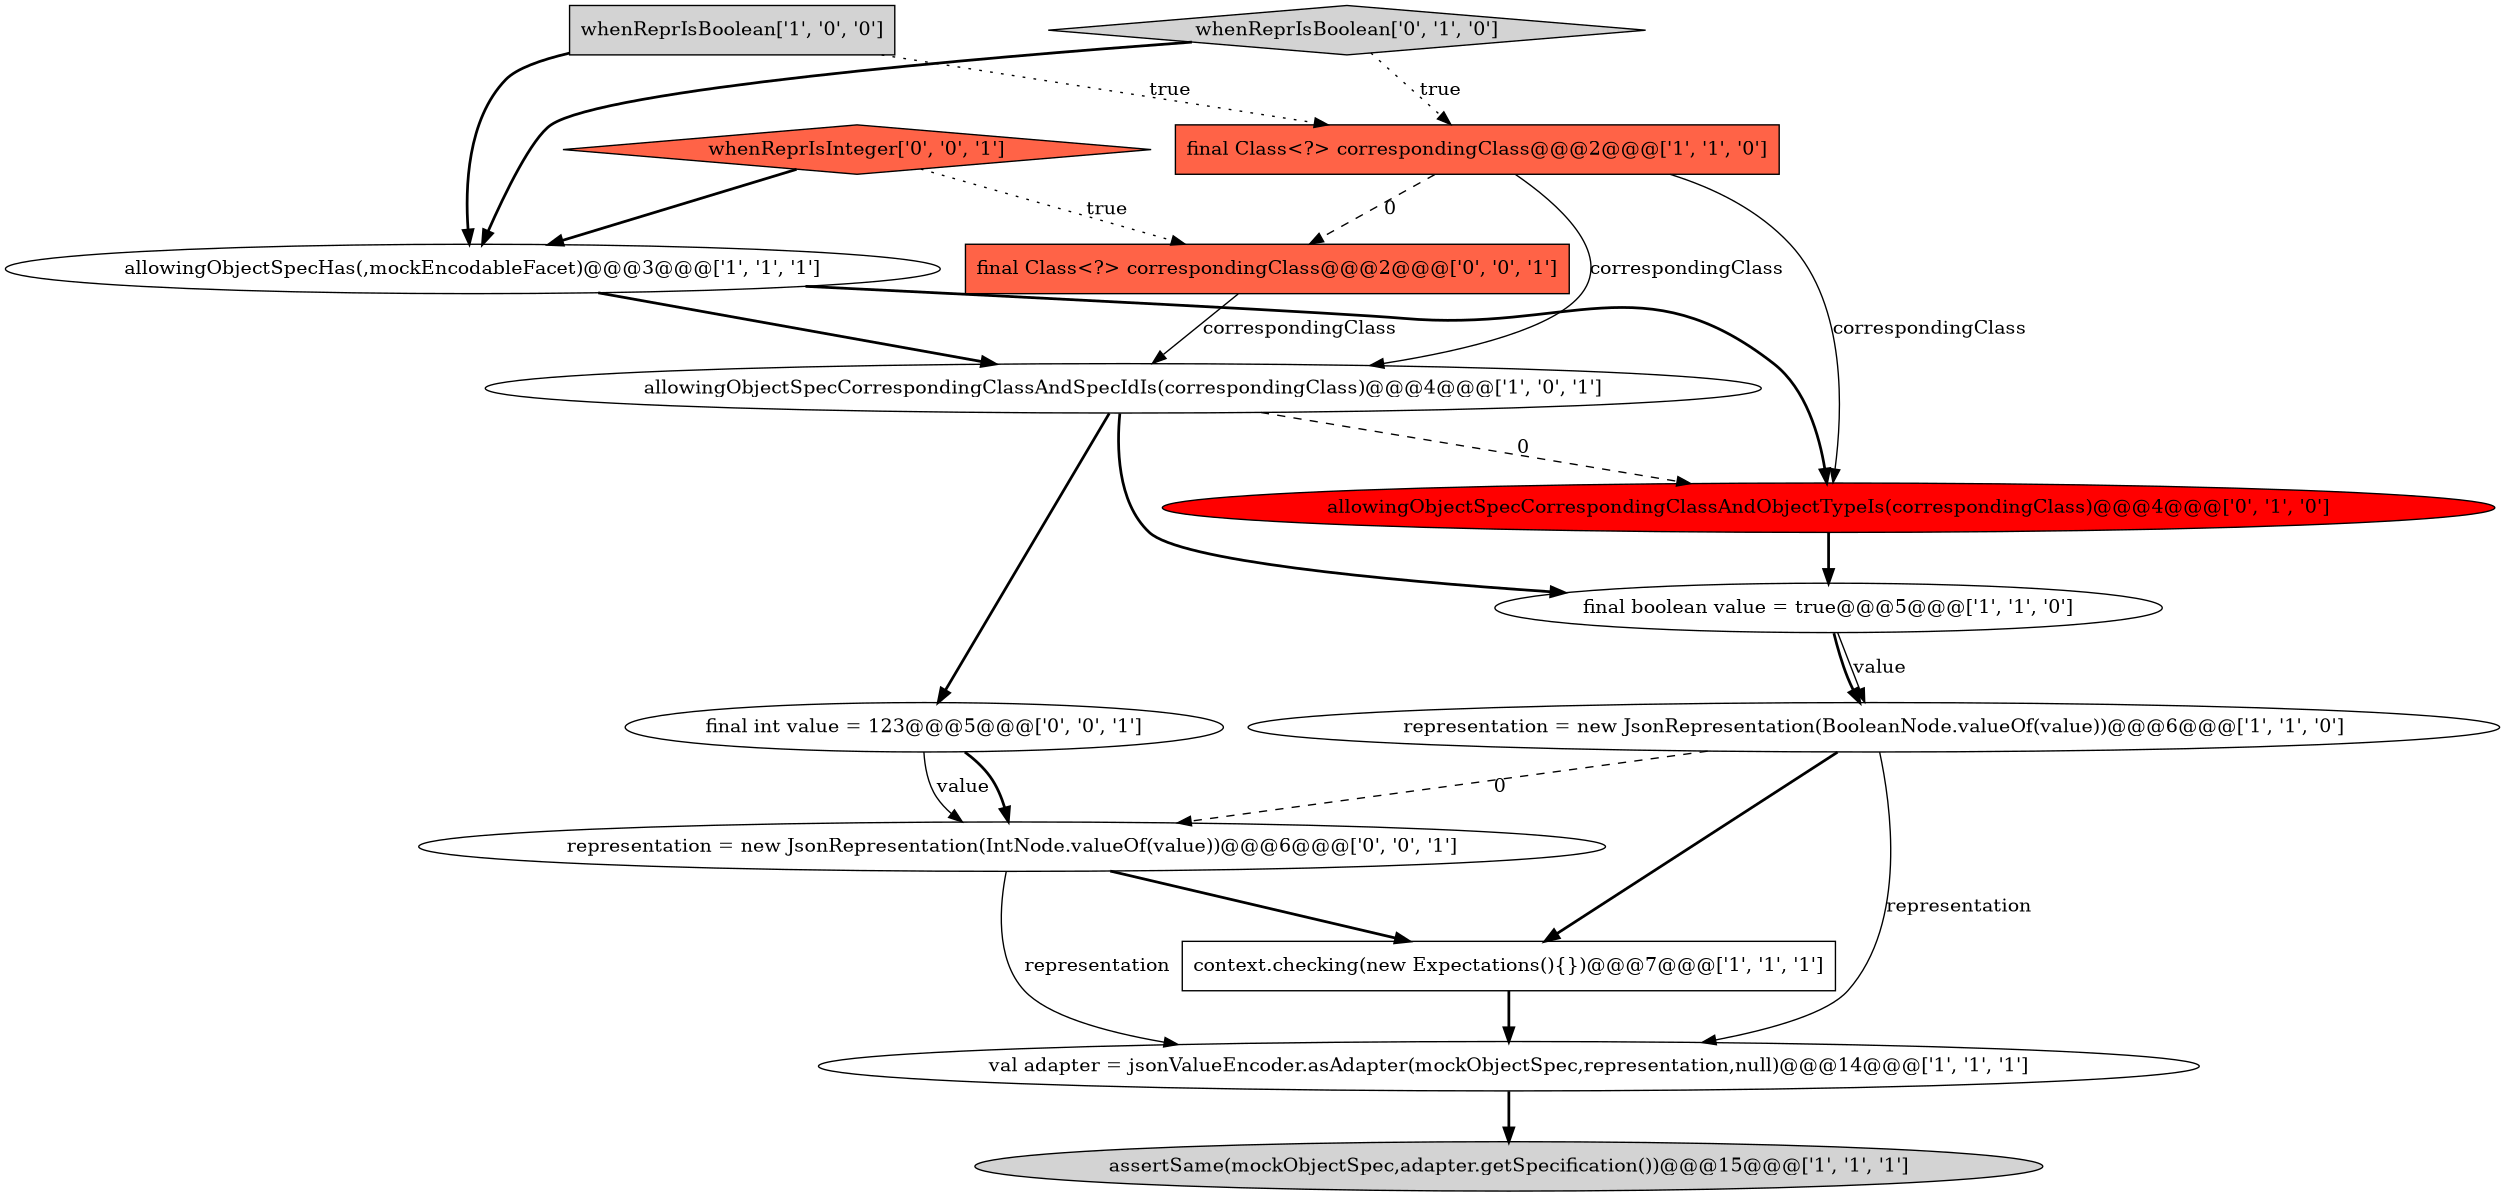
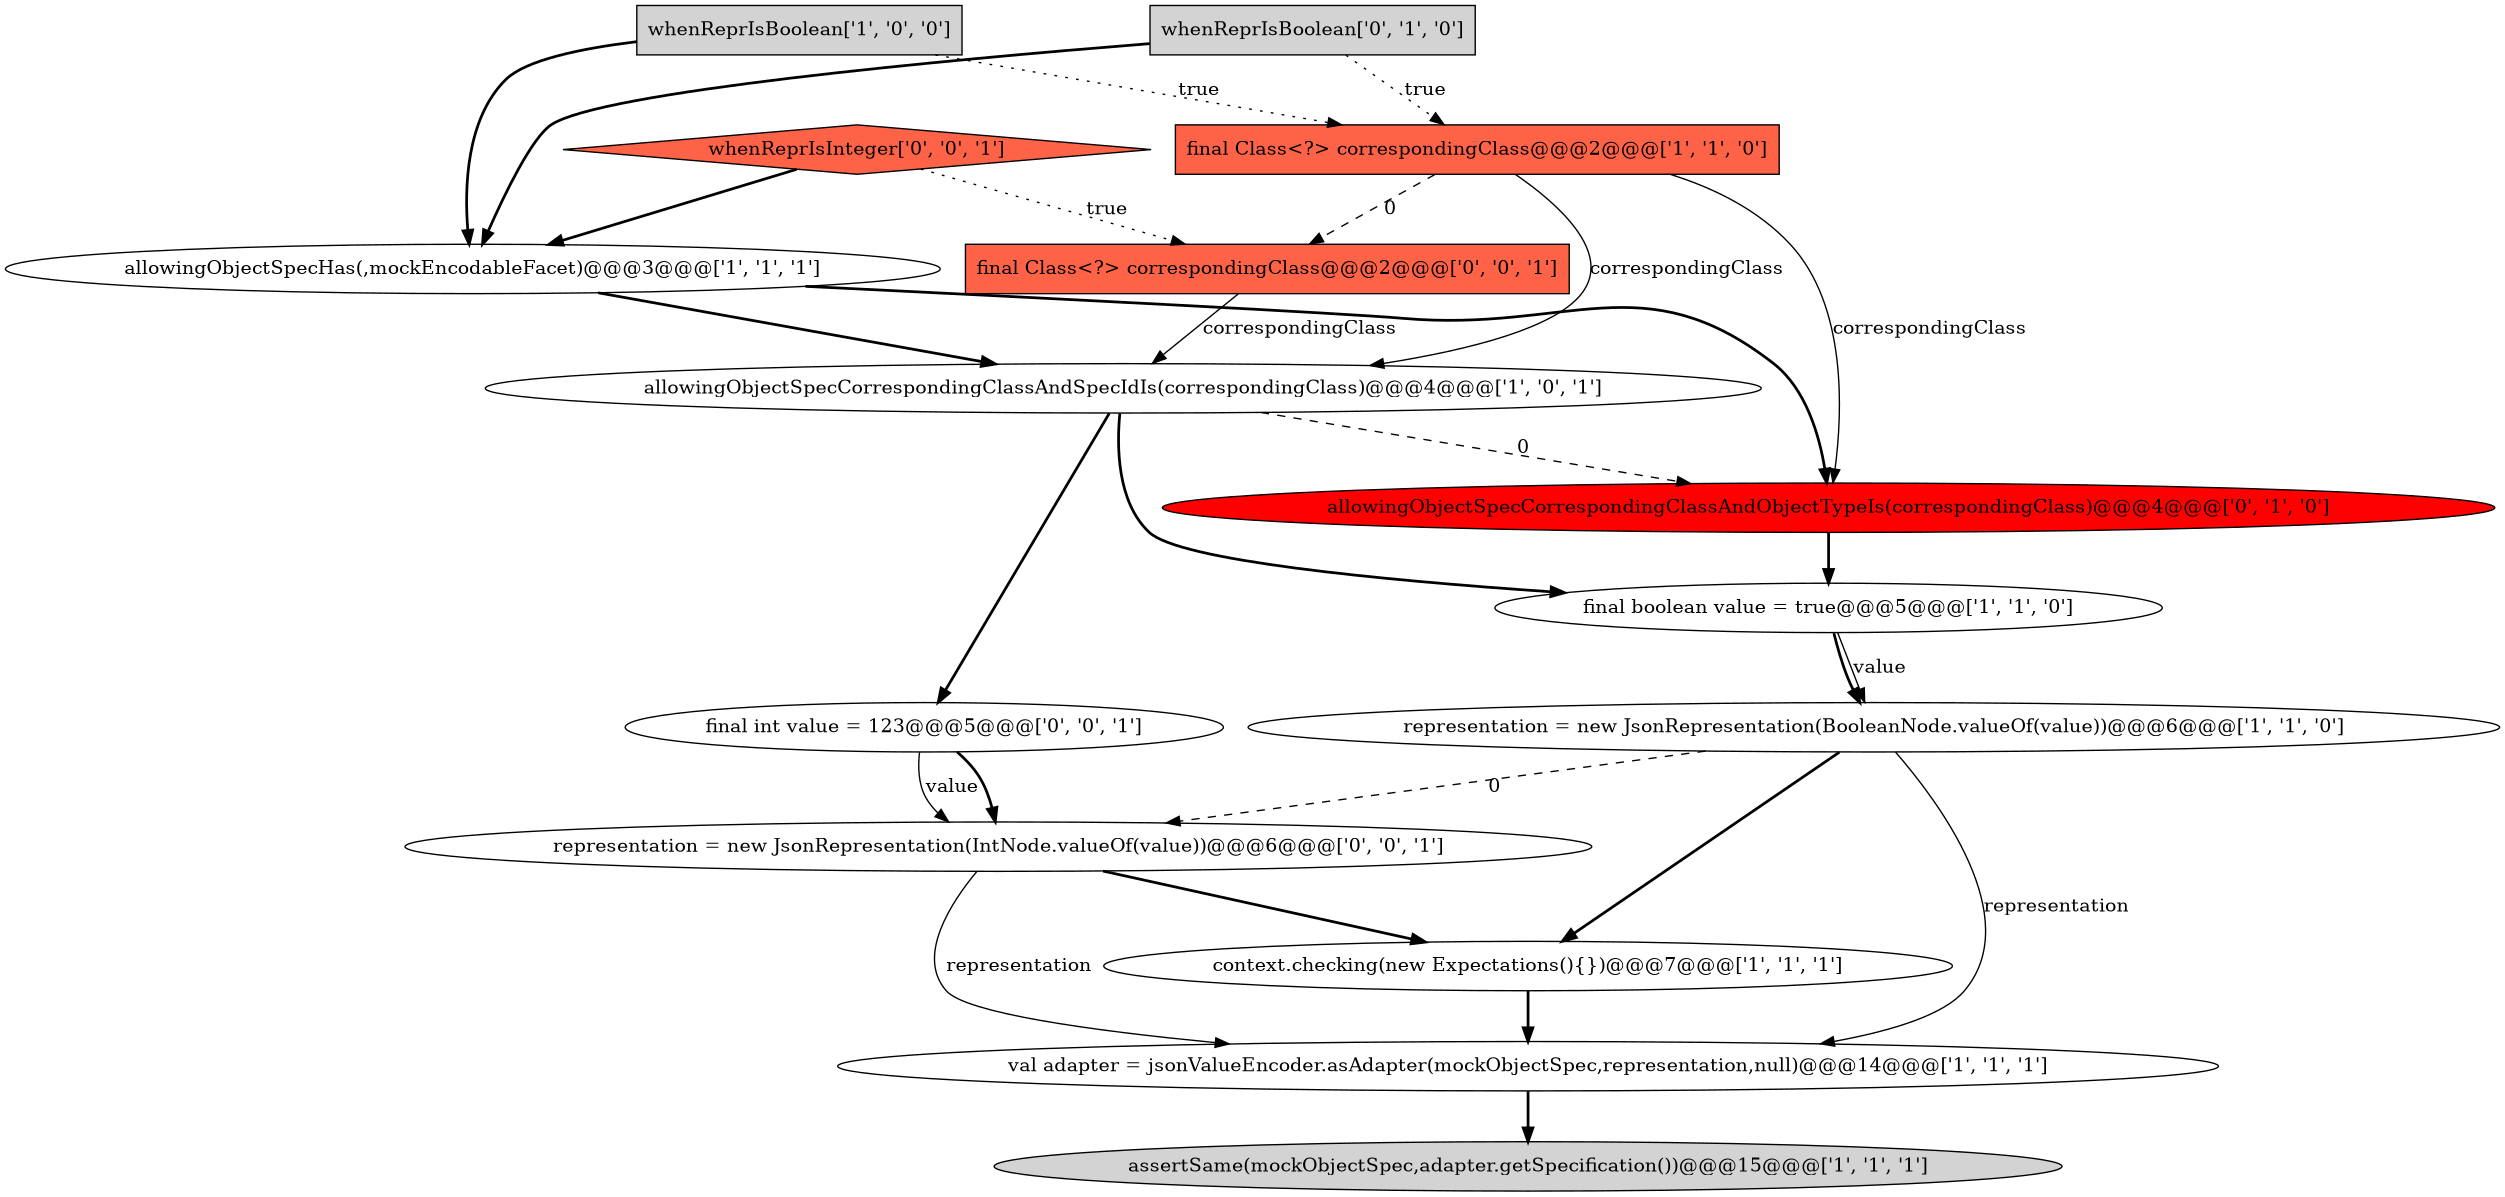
(1347, 30) -> (1313, 30)
(1509, 966) -> (1528, 966)
